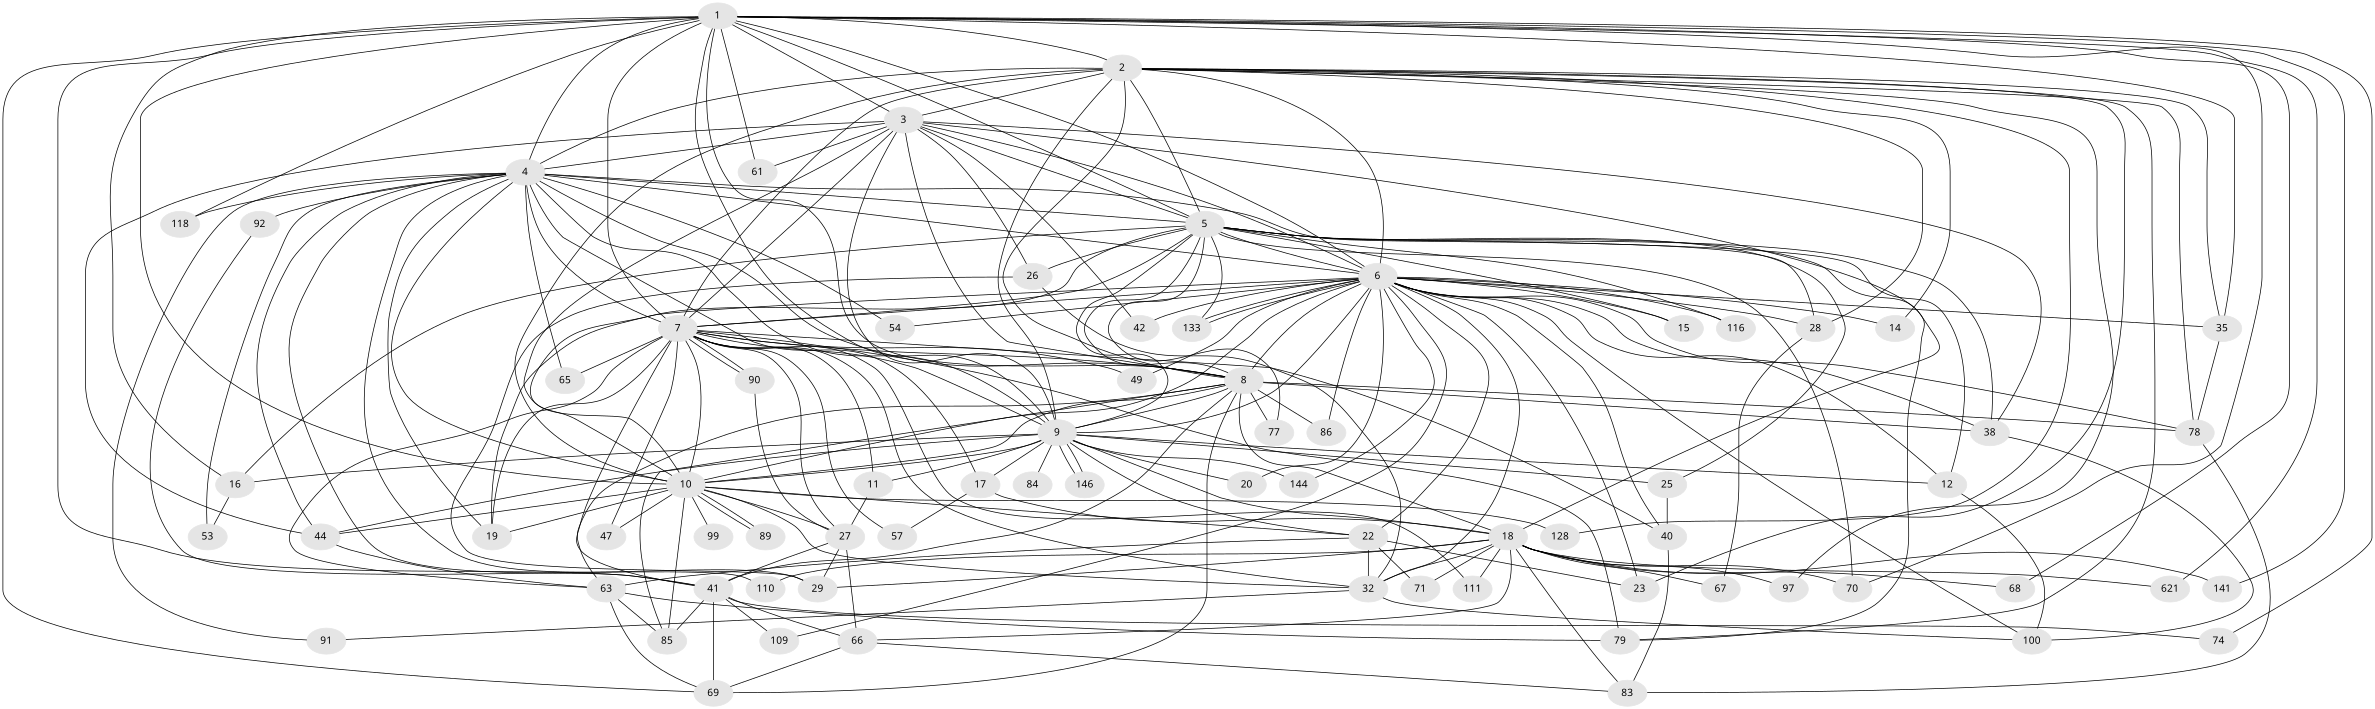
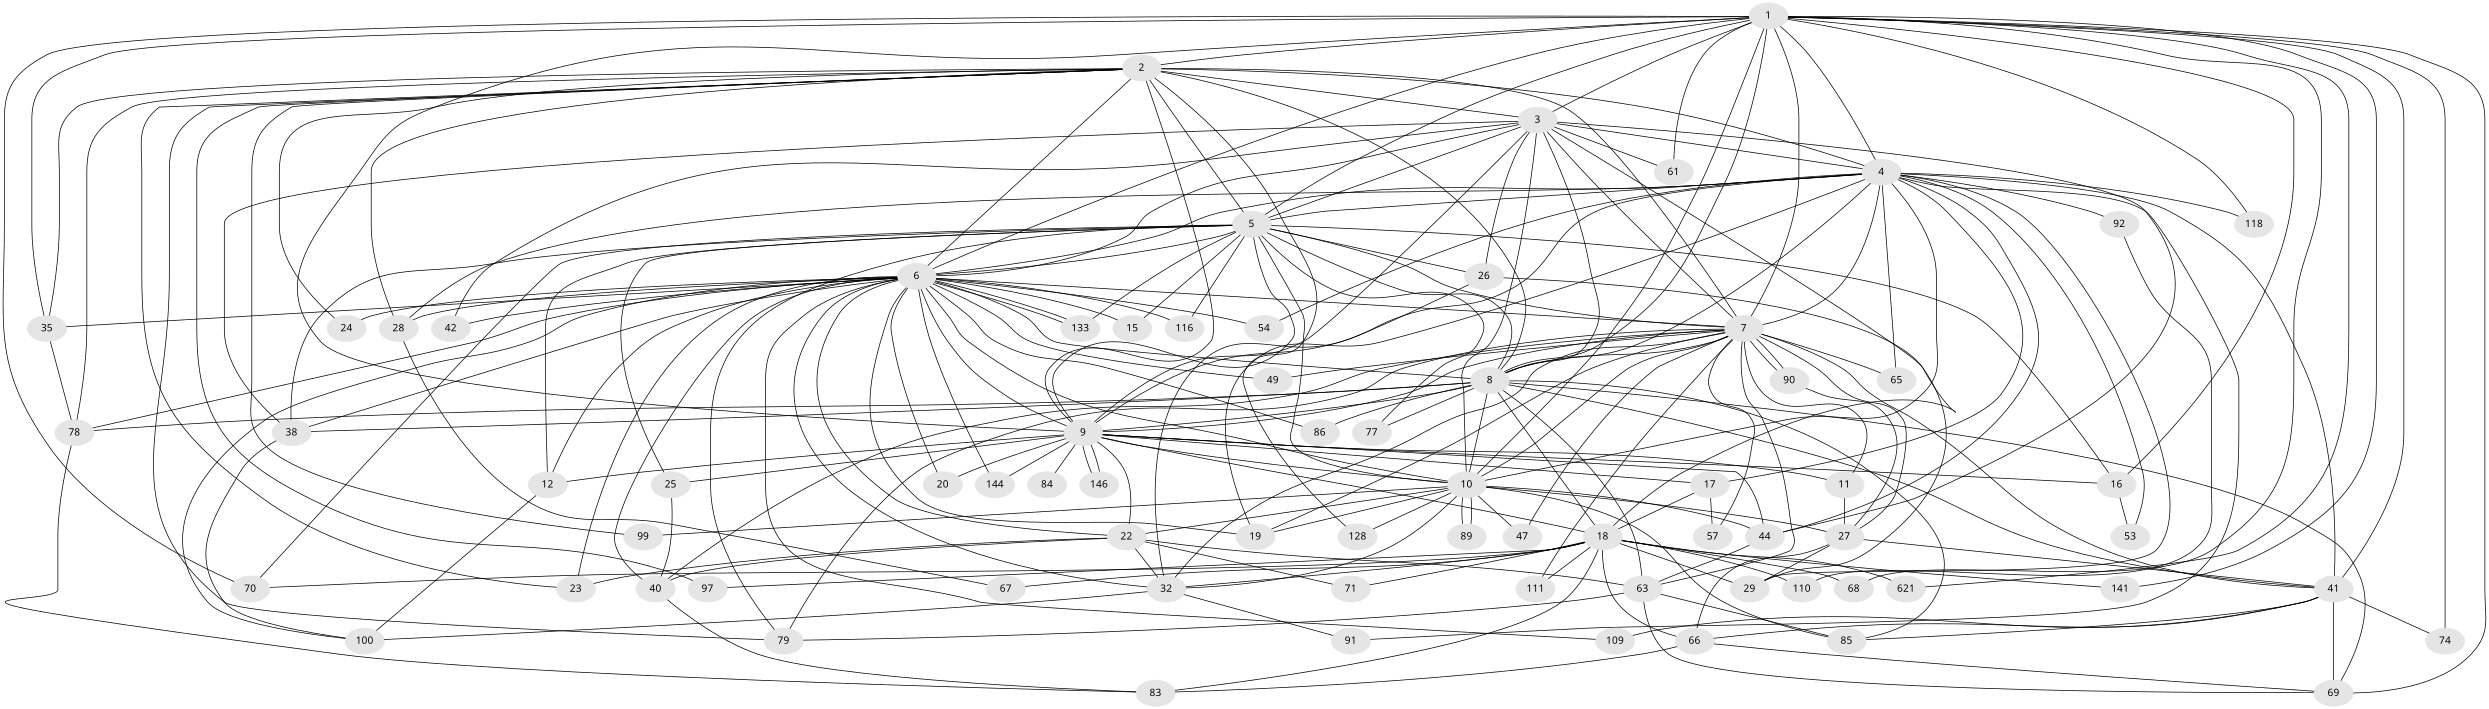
(664, 173) -> (269, 124)
(1895, 329) -> (347, 329)
none -> (888, 551)
